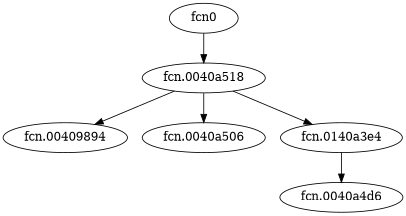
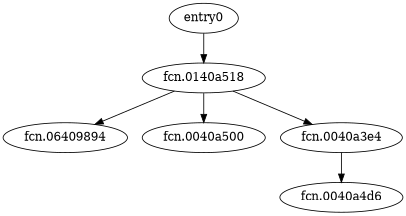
(204, 18) -> (204, 18)
(204, 78) -> (204, 78)
(65, 138) -> (65, 138)
(204, 138) -> (204, 138)
(341, 138) -> (341, 138)
